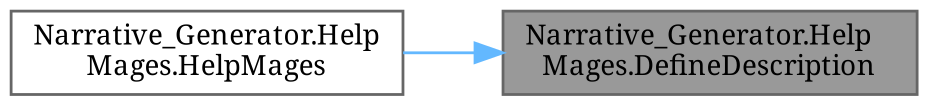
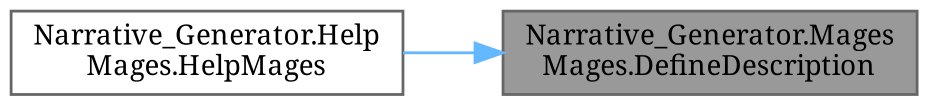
(710, 53) -> (710, 53)
